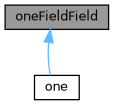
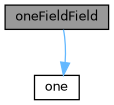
(48, 59) -> (65, 46)
